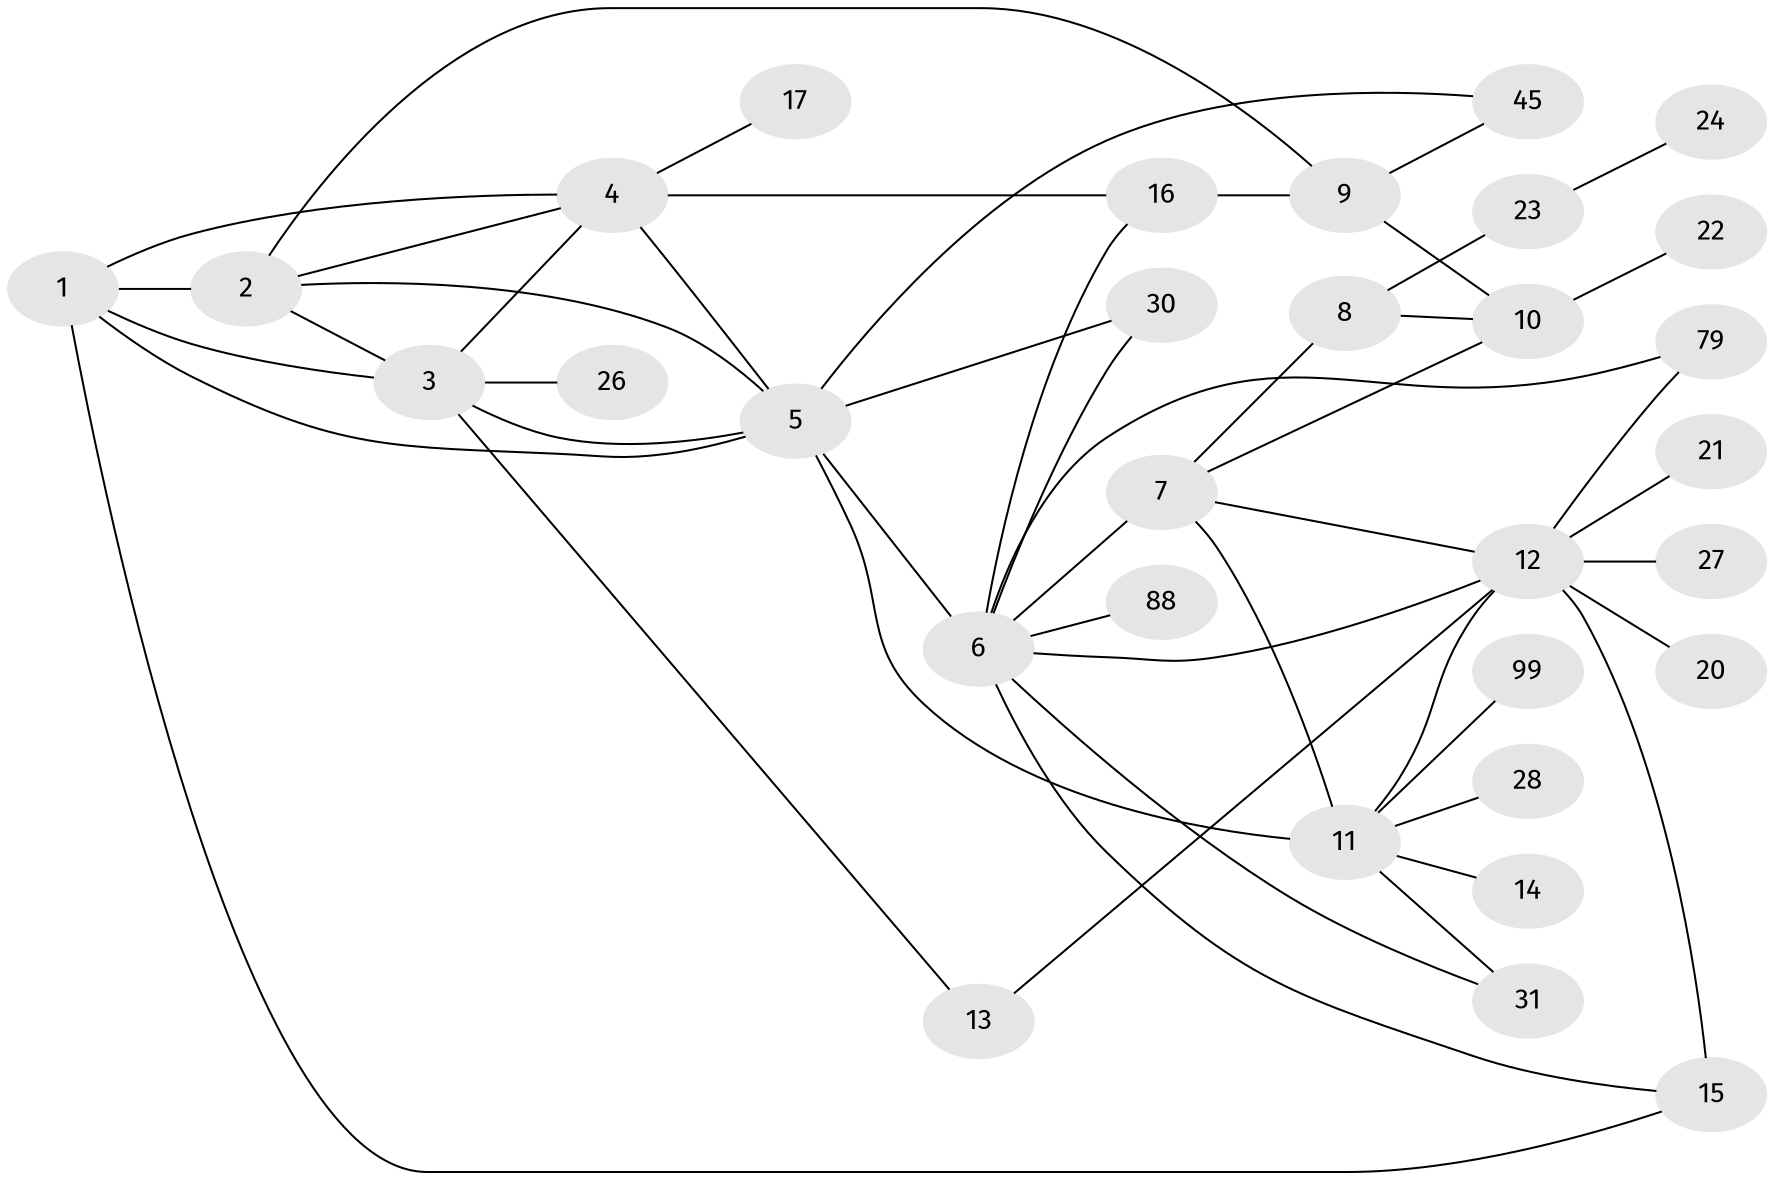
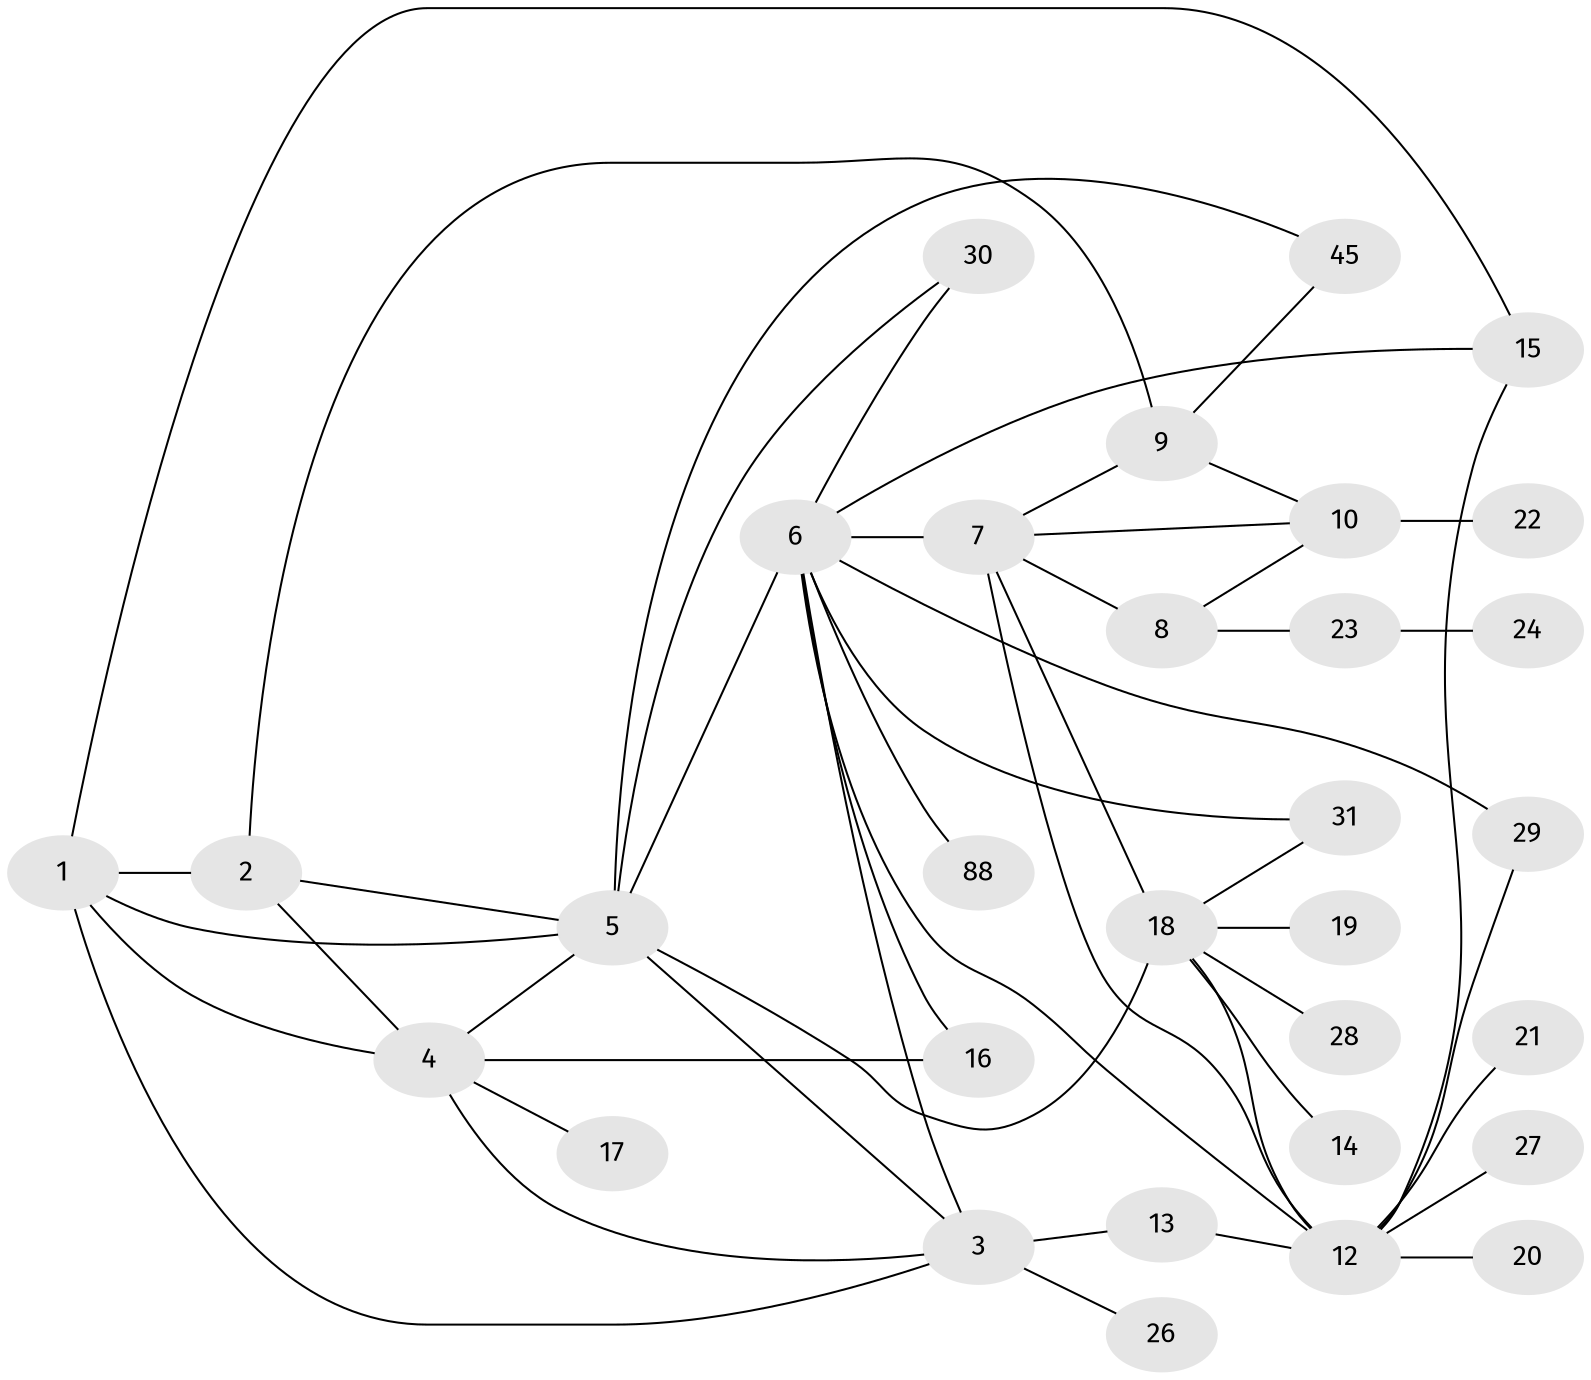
(1254, 195) -> (1070, 490)
(338, 336) -> (867, 897)
(1711, 342) -> (1528, 834)
(1528, 671) -> (1345, 928)
(1345, 842) -> (1162, 928)
